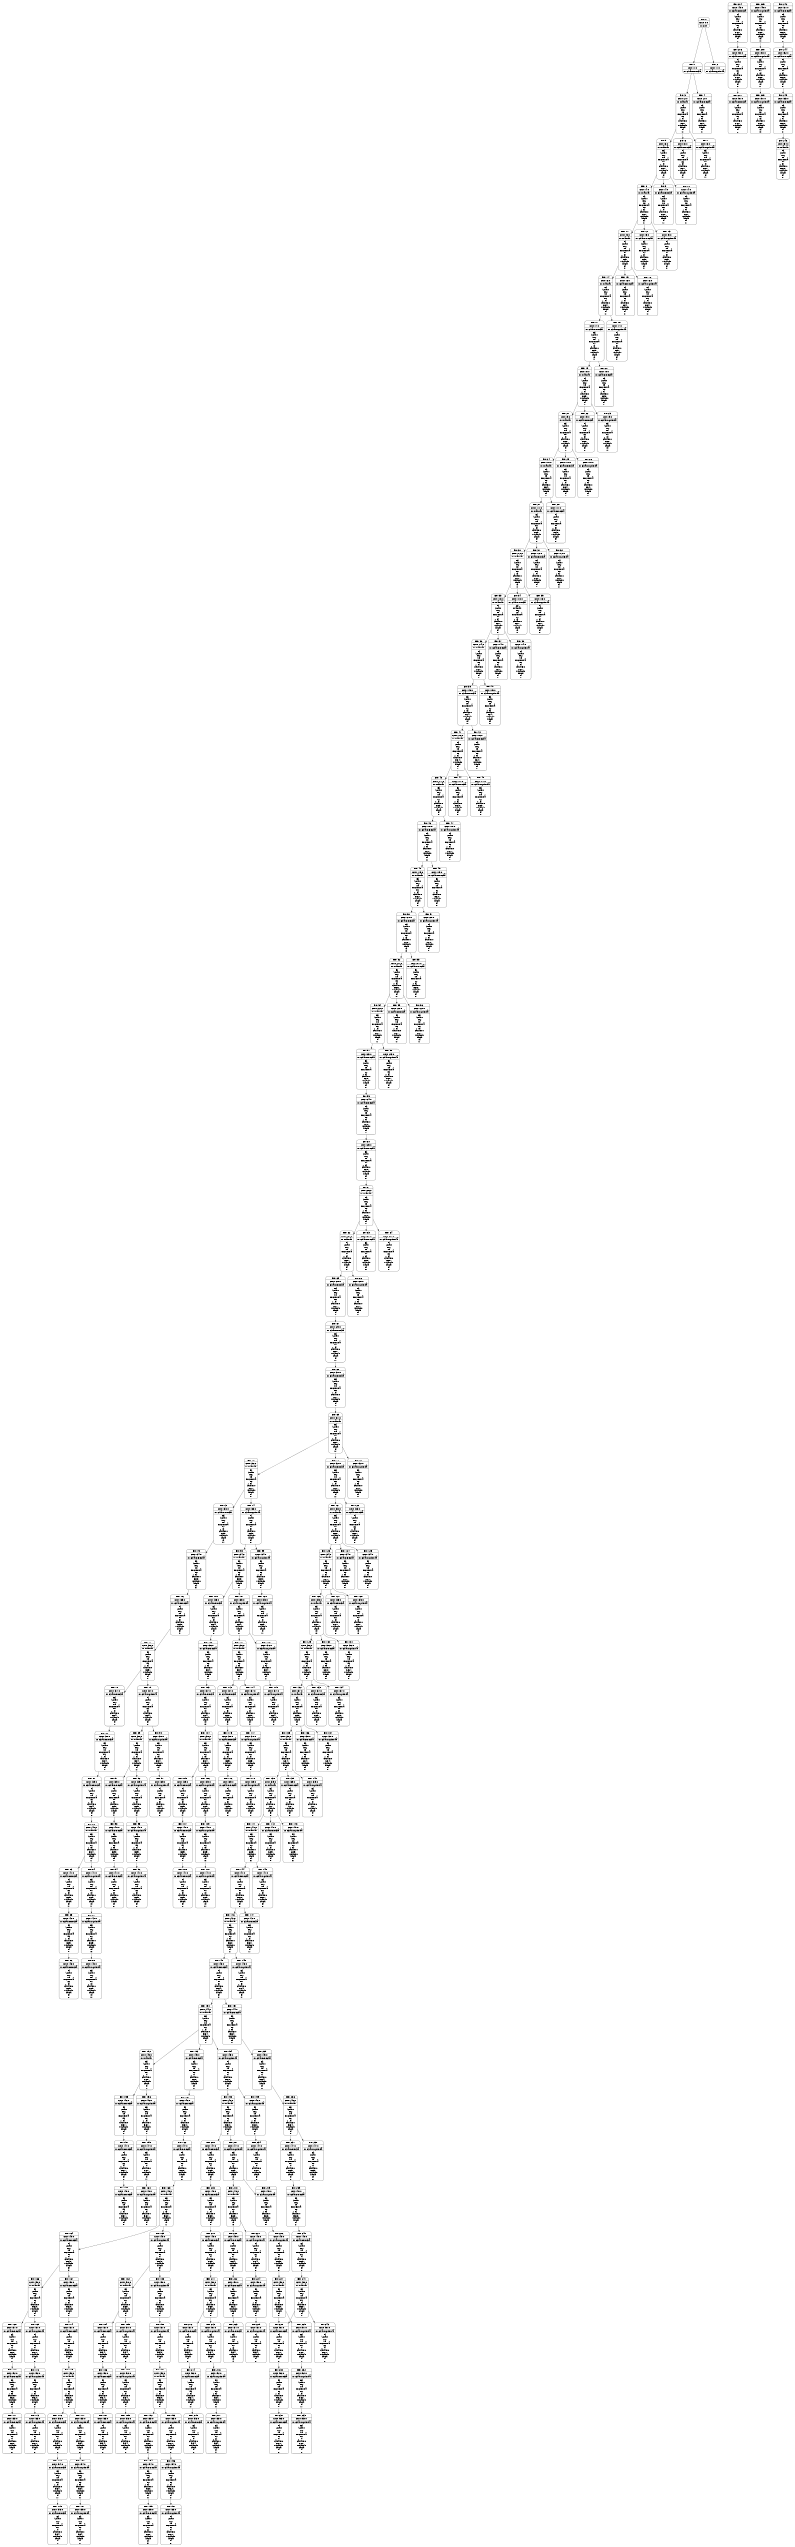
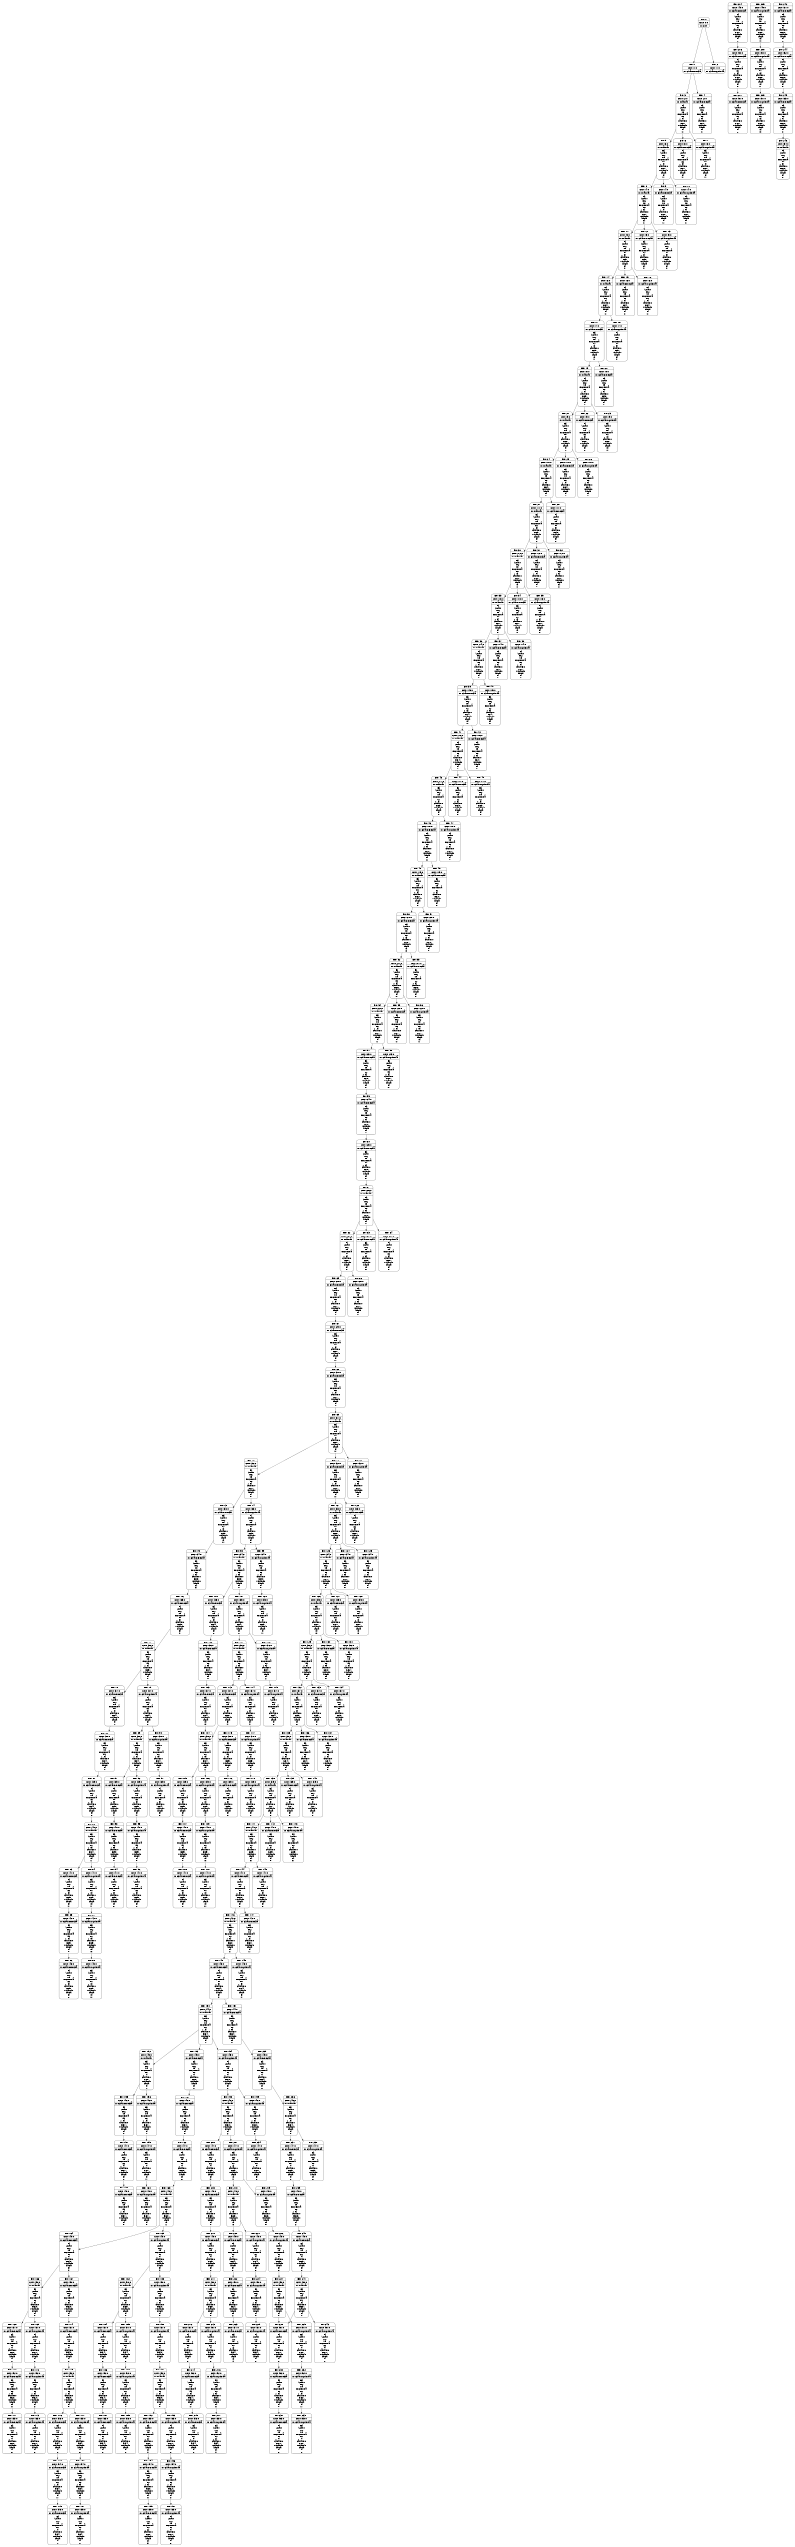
(517, 608) -> (517, 608)
(228, 1728) -> (215, 1731)
